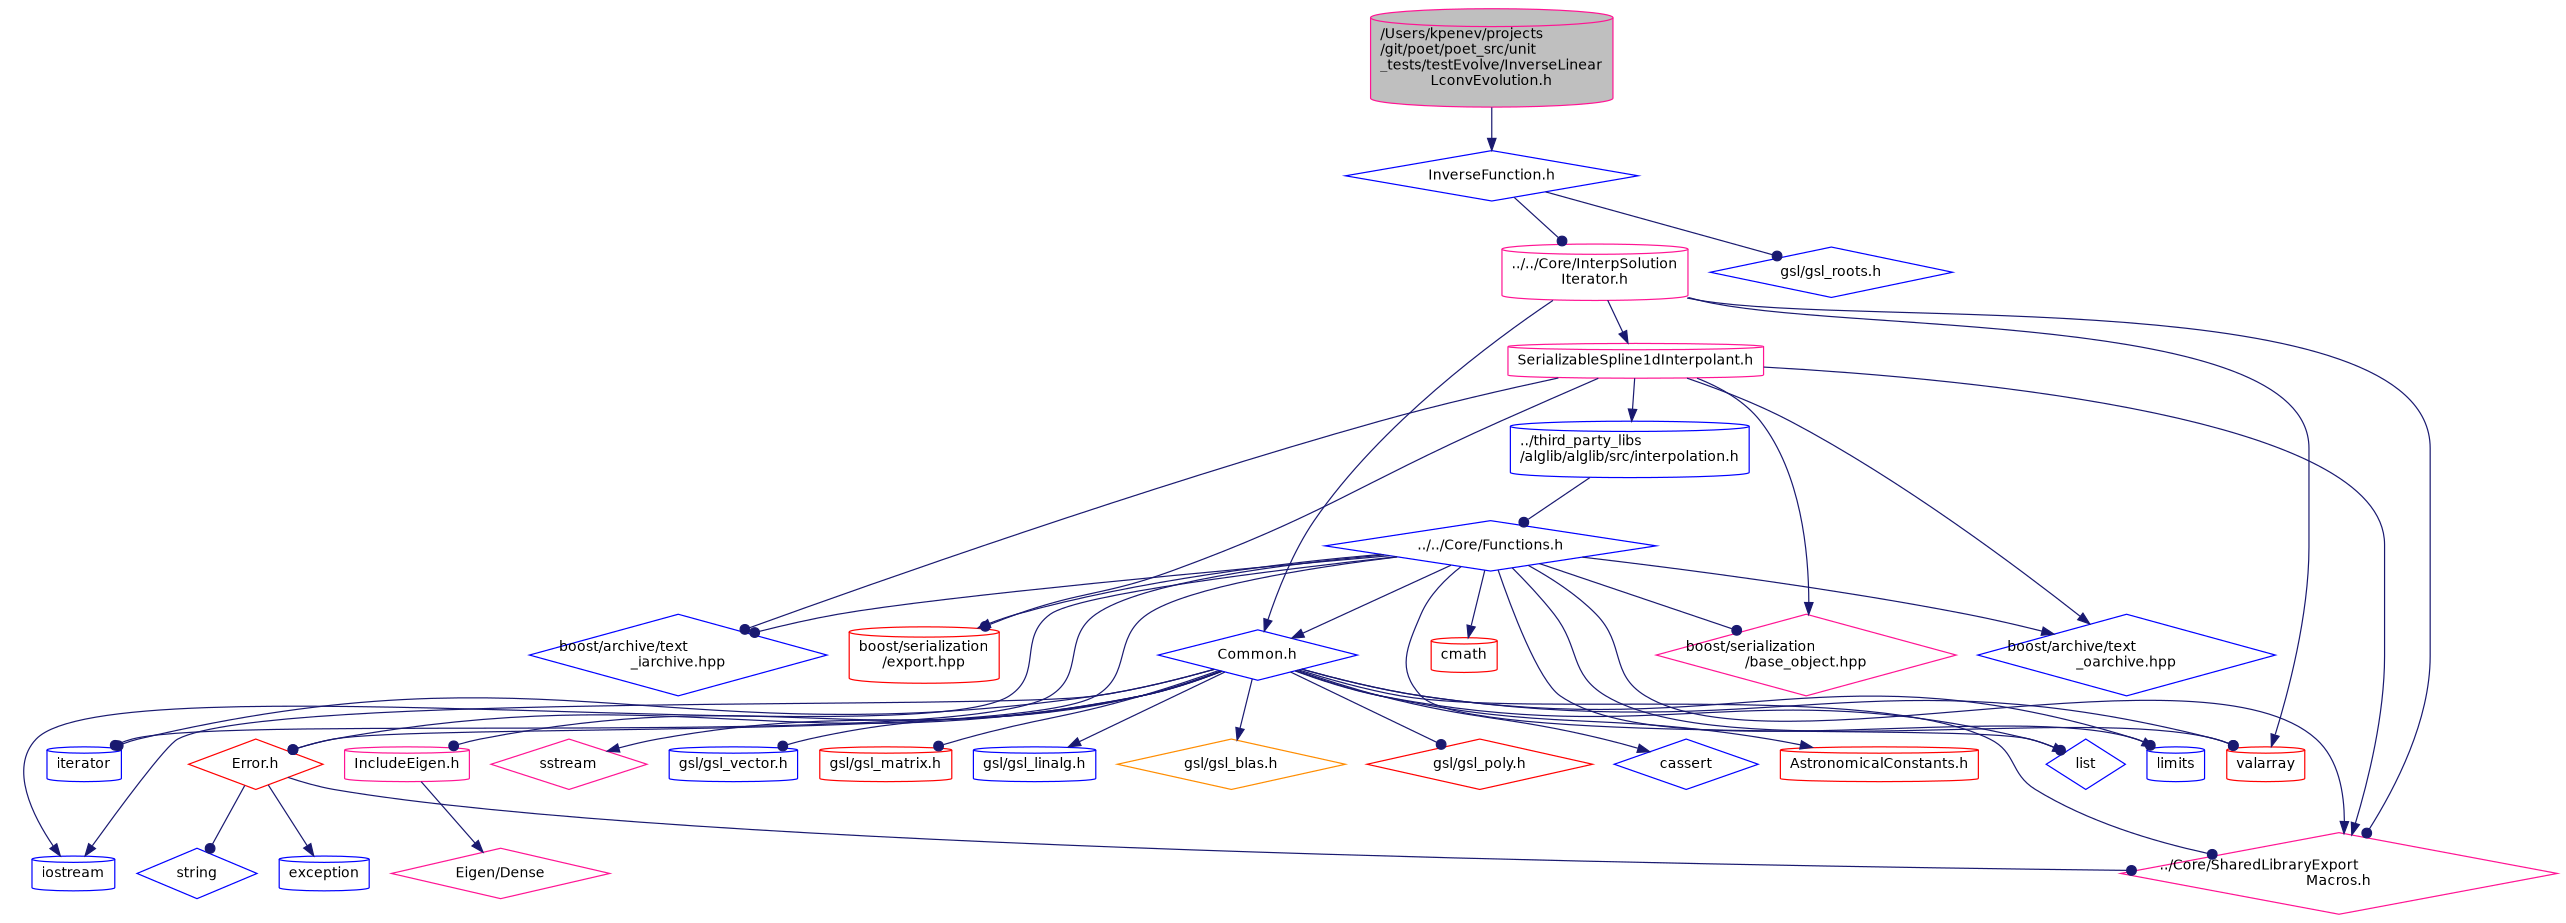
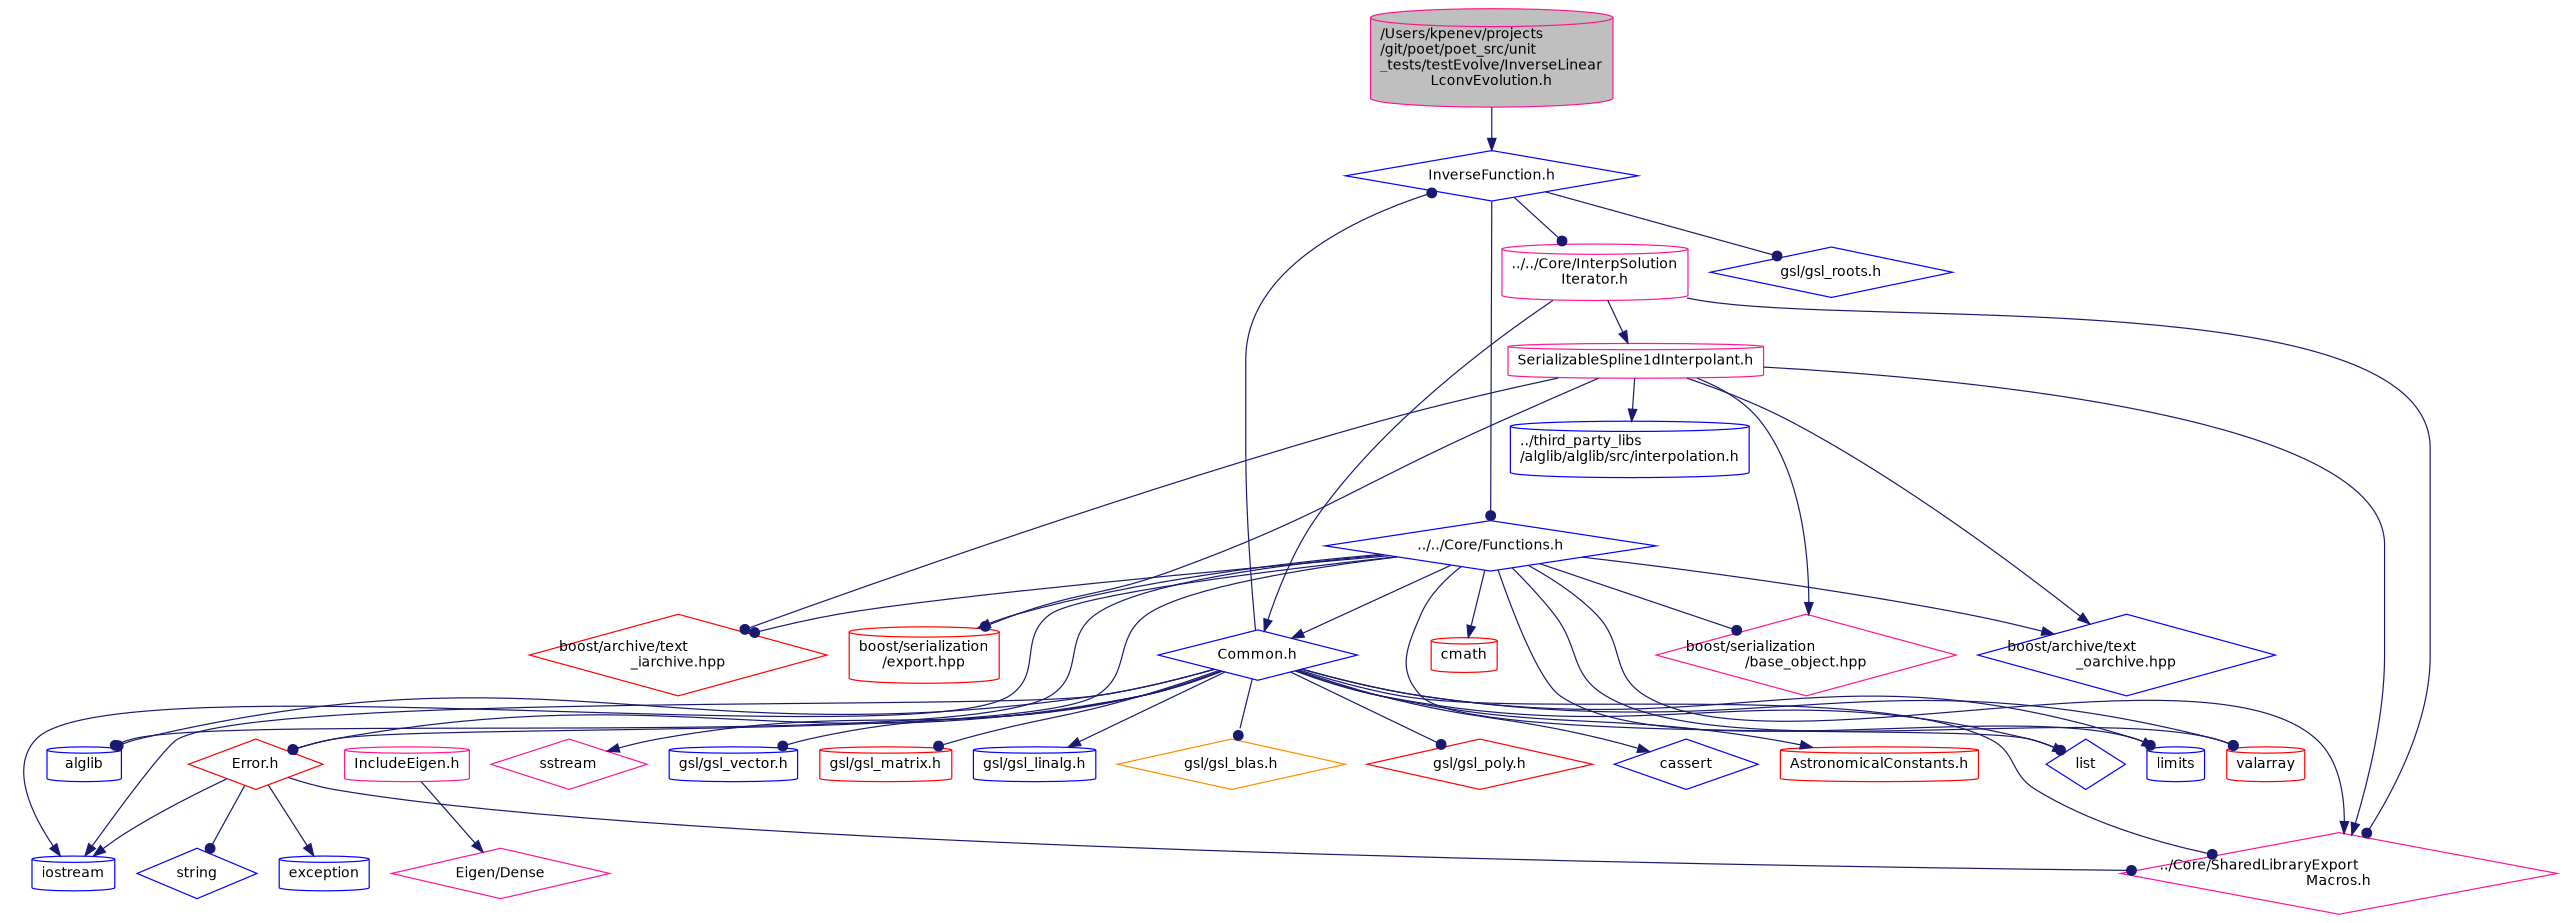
(2162, 352) -> none
(1559, 498) -> (1491, 356)
(678, 655) -> (678, 655)
(1246, 704) -> (1246, 704)
(842, 719) -> (1246, 365)
(84, 764) -> (84, 764)
none -> (163, 811)
